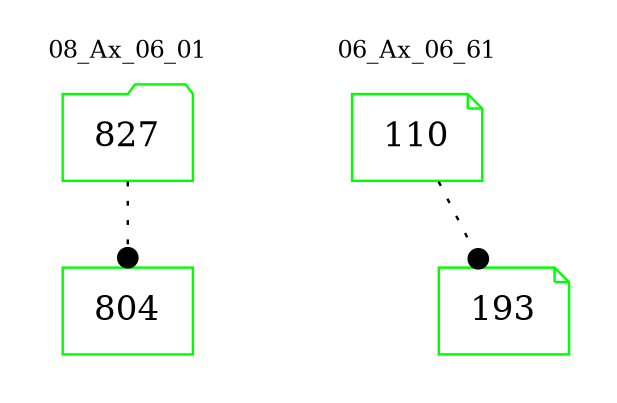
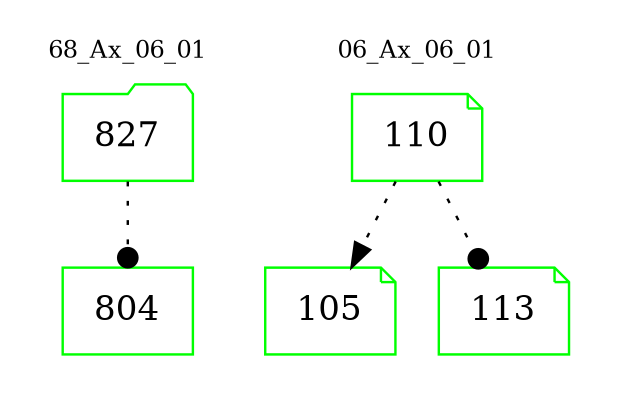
(128, 52) -> (128, 52)
(417, 52) -> (417, 52)
none -> (330, 311)
(504, 311) -> (504, 311)
